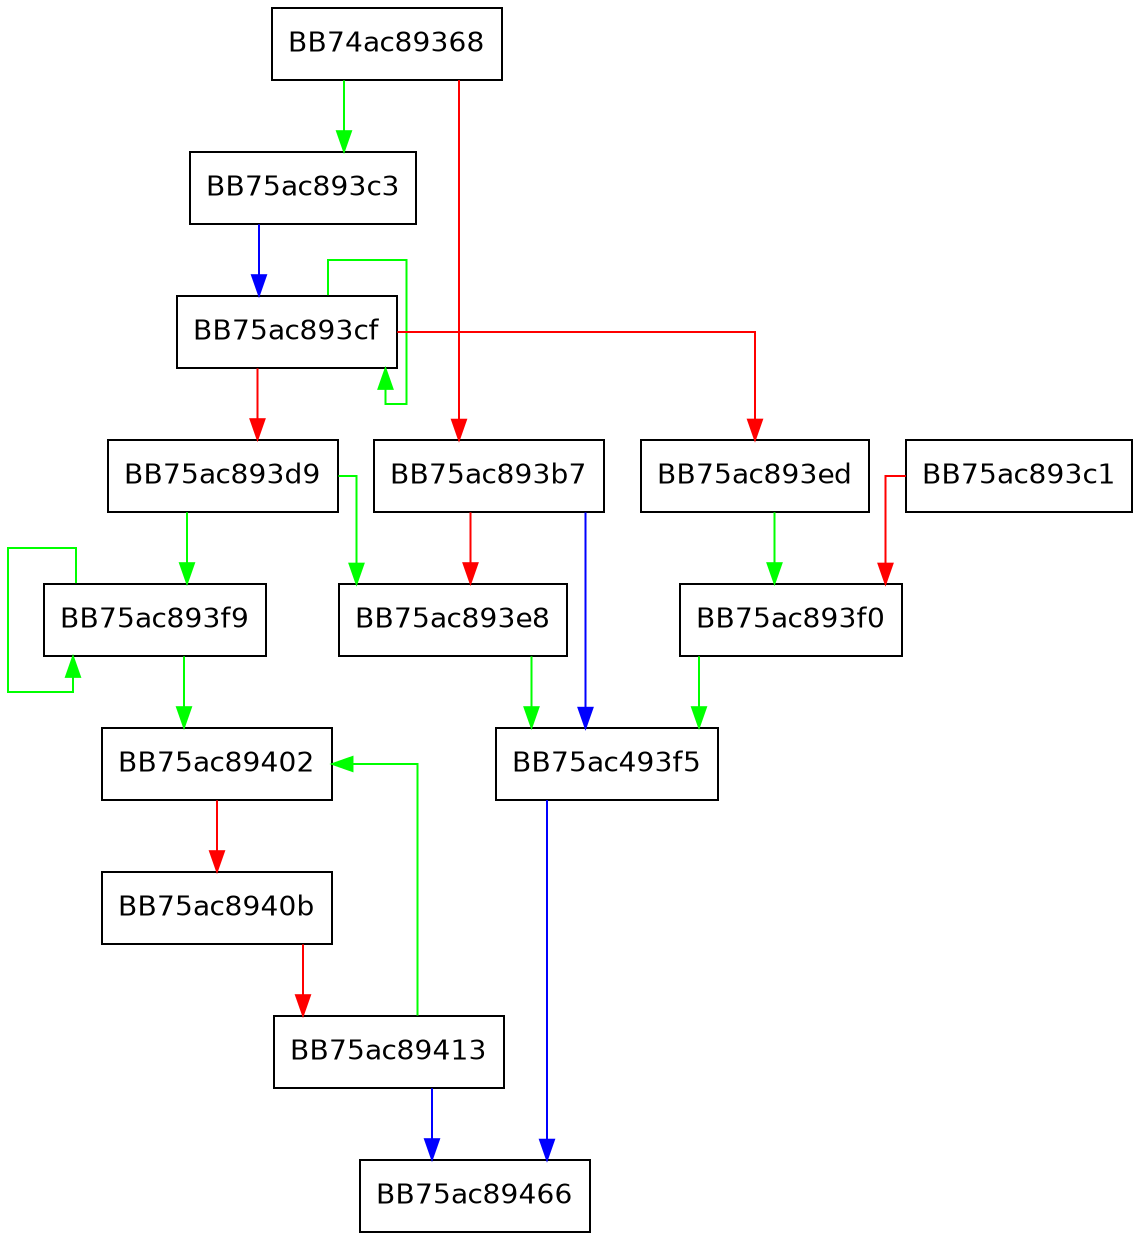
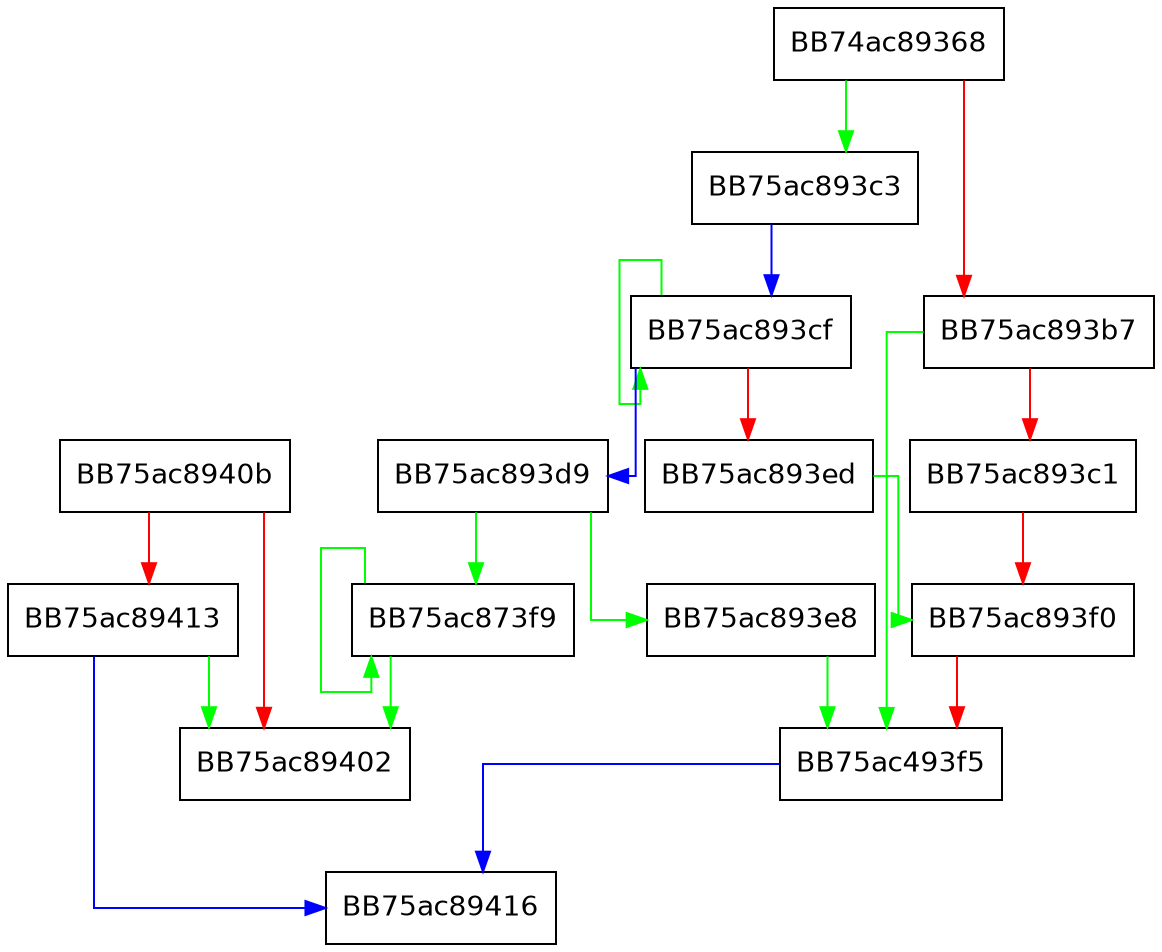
(258, 394) -> (636, 426)
(470, 538) -> (1030, 394)
(586, 610) -> (887, 460)
(155, 620) -> (463, 620)
(699, 682) -> (957, 682)
(217, 826) -> (264, 610)
(475, 1196) -> (441, 908)
